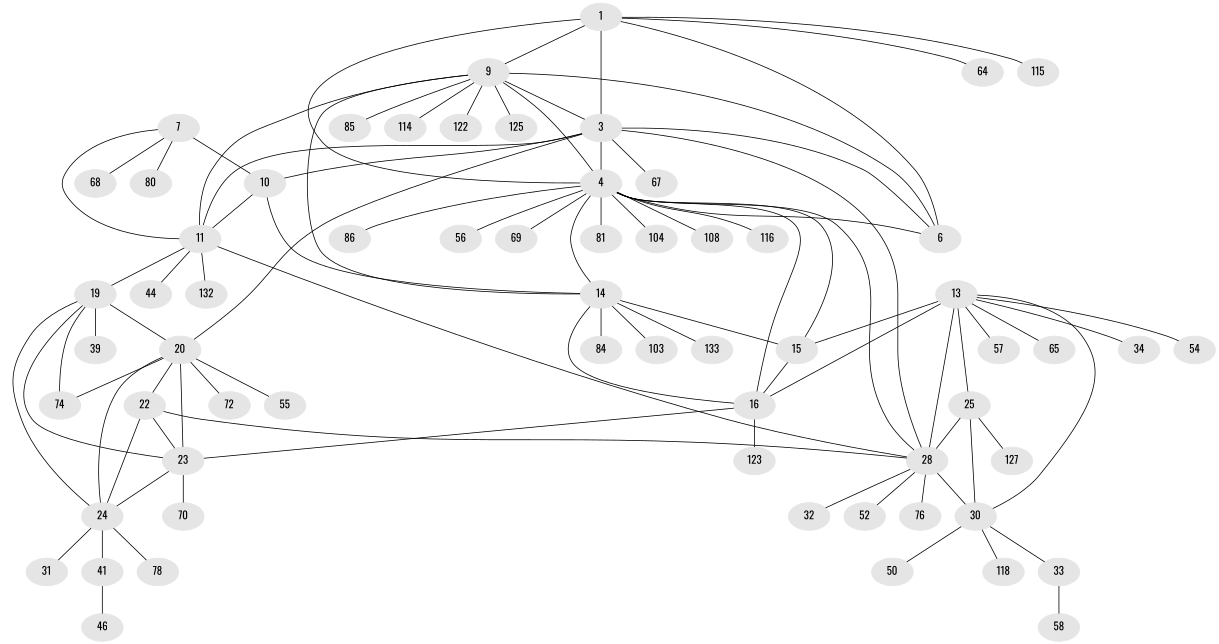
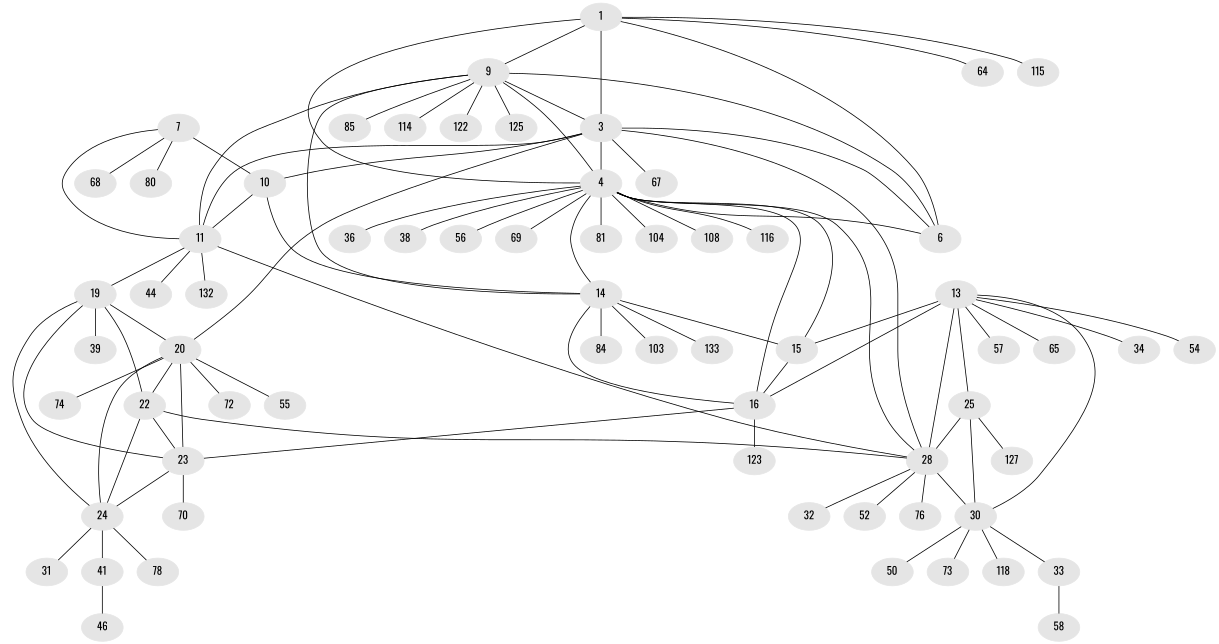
(350, 239) -> (350, 239)
none -> (405, 239)
(64, 347) -> (128, 347)
none -> (948, 572)
